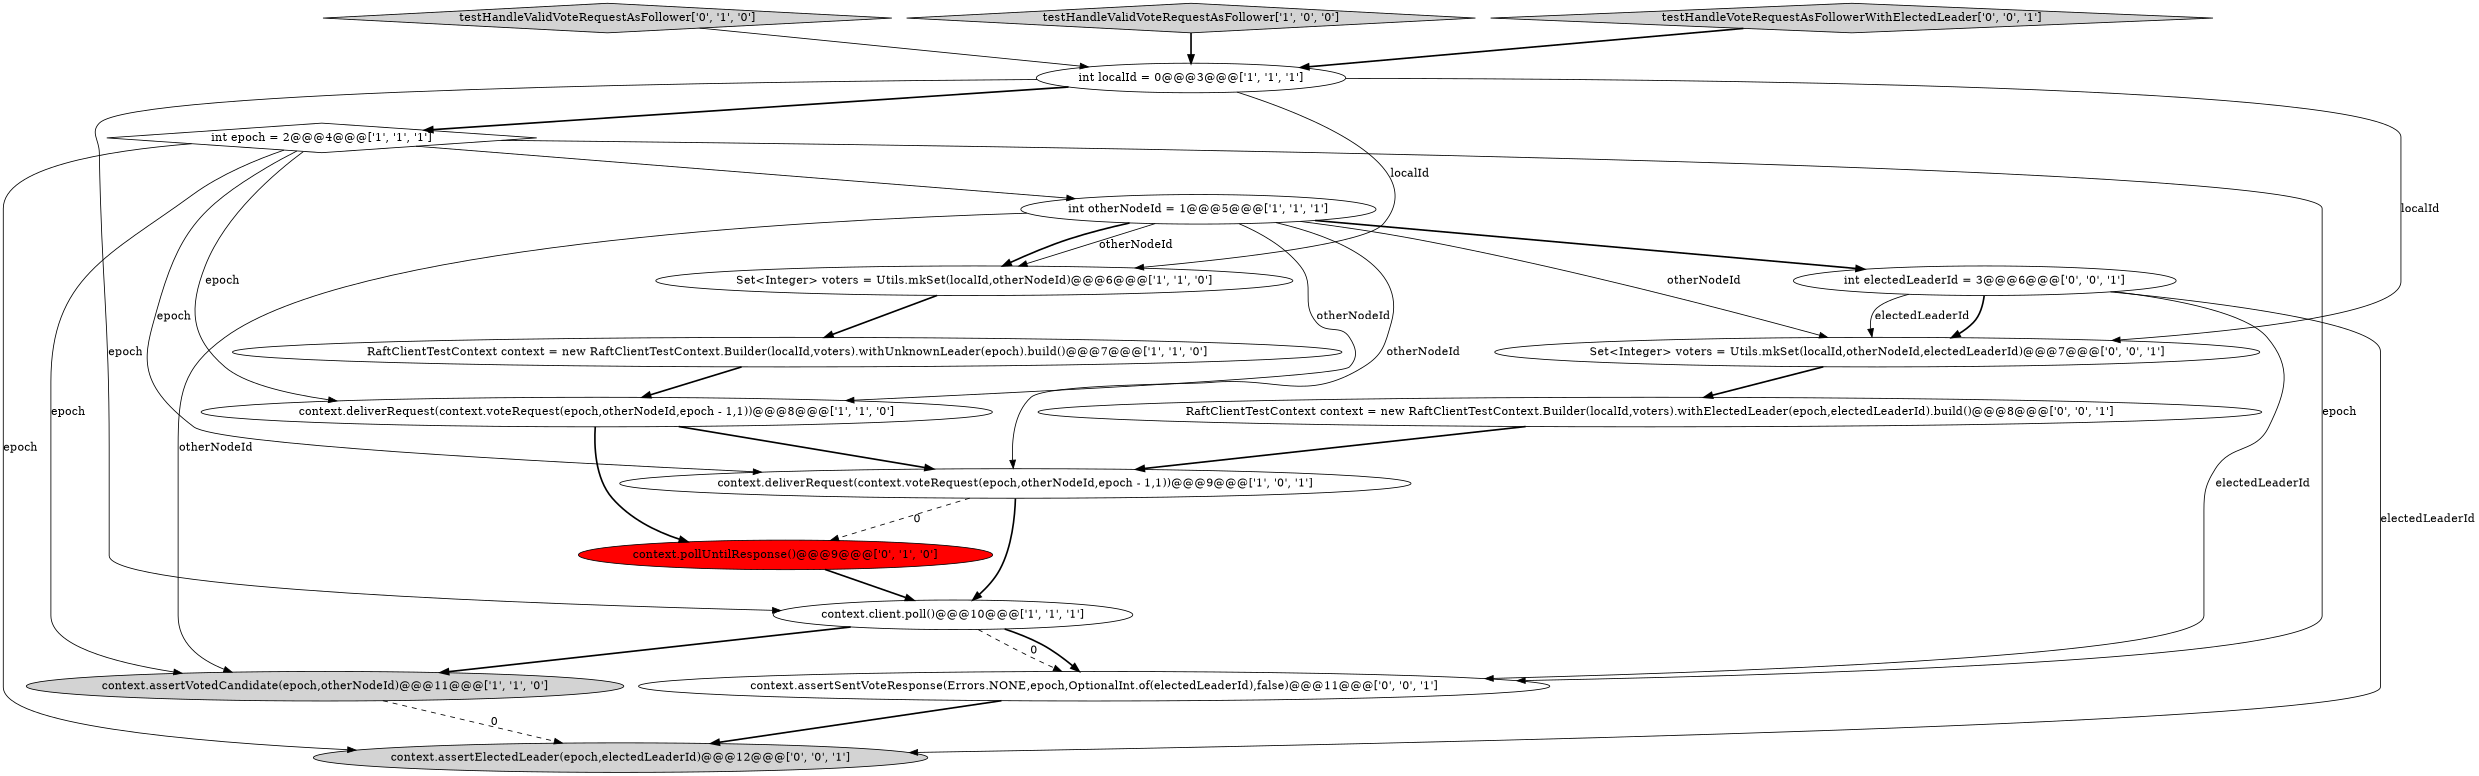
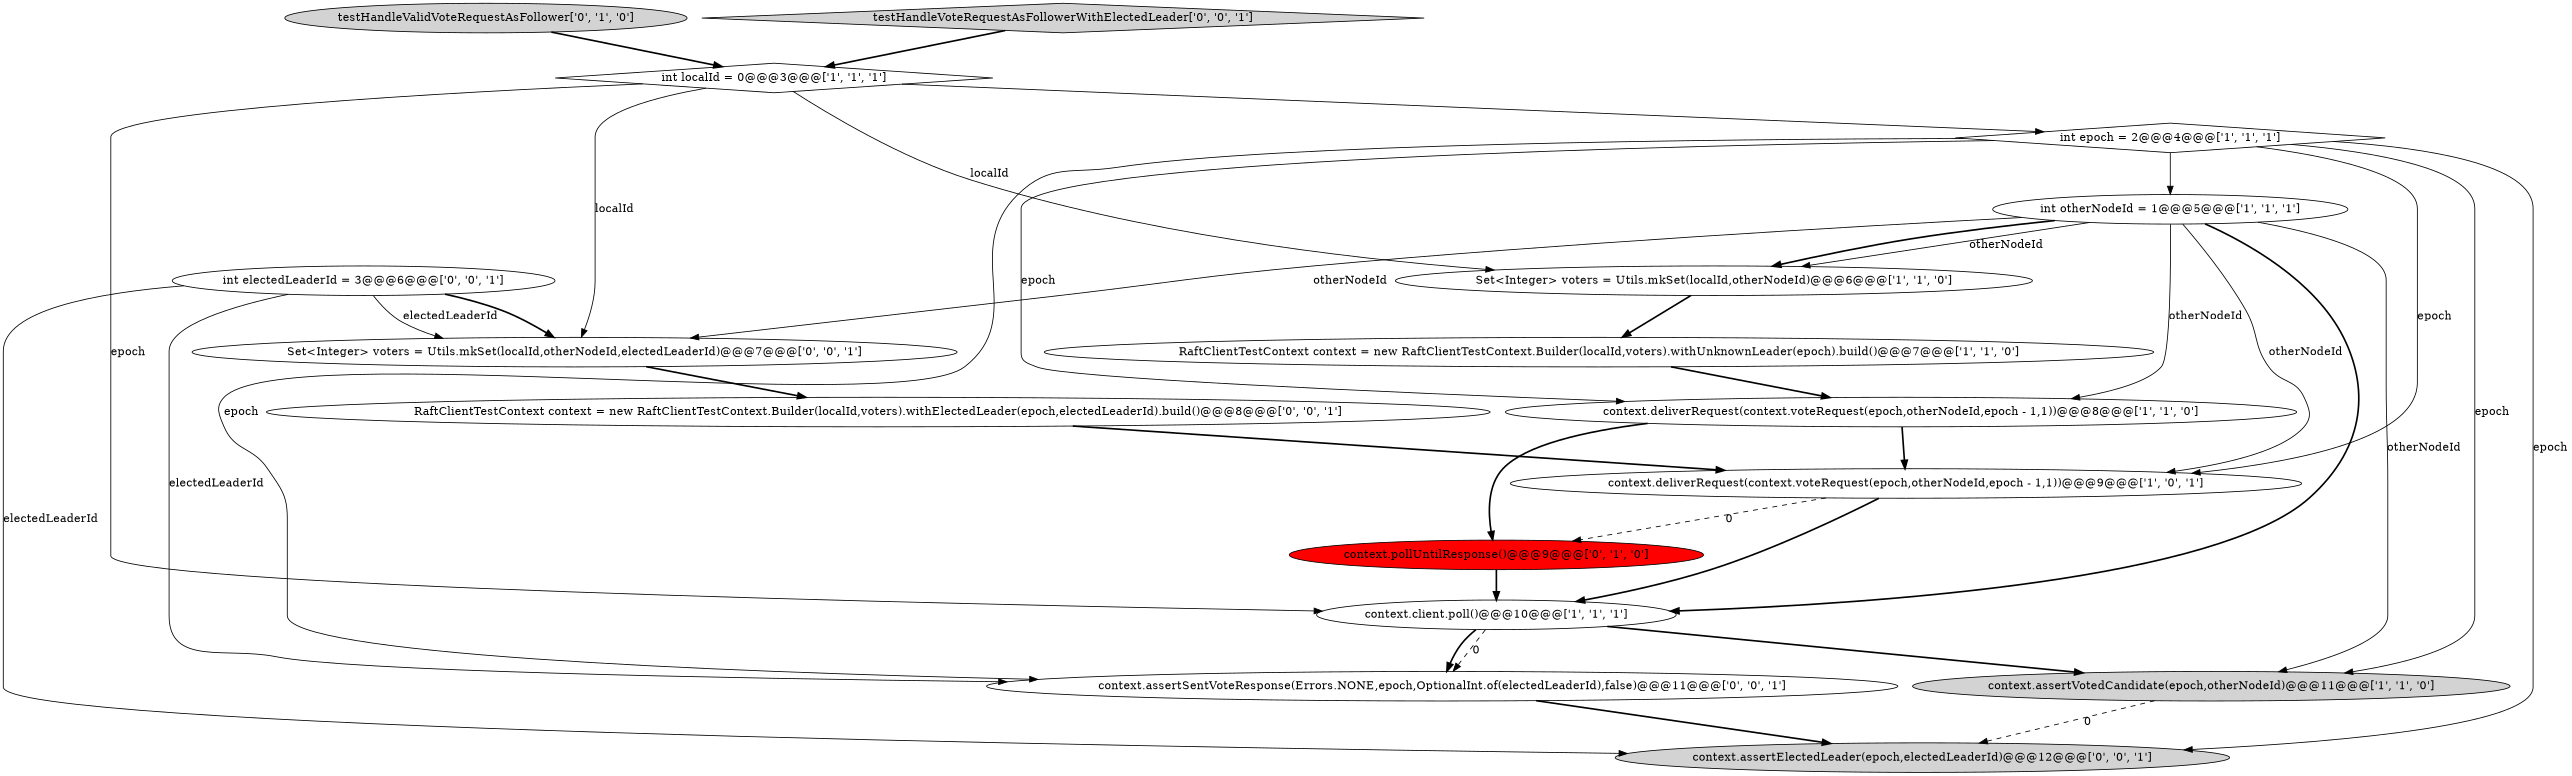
(607, 18) -> (486, 18)
(1191, 18) -> none
(890, 47) -> (633, 49)
(1191, 78) -> (774, 78)
(751, 108) -> (1469, 108)
(1586, 244) -> (2179, 554)
